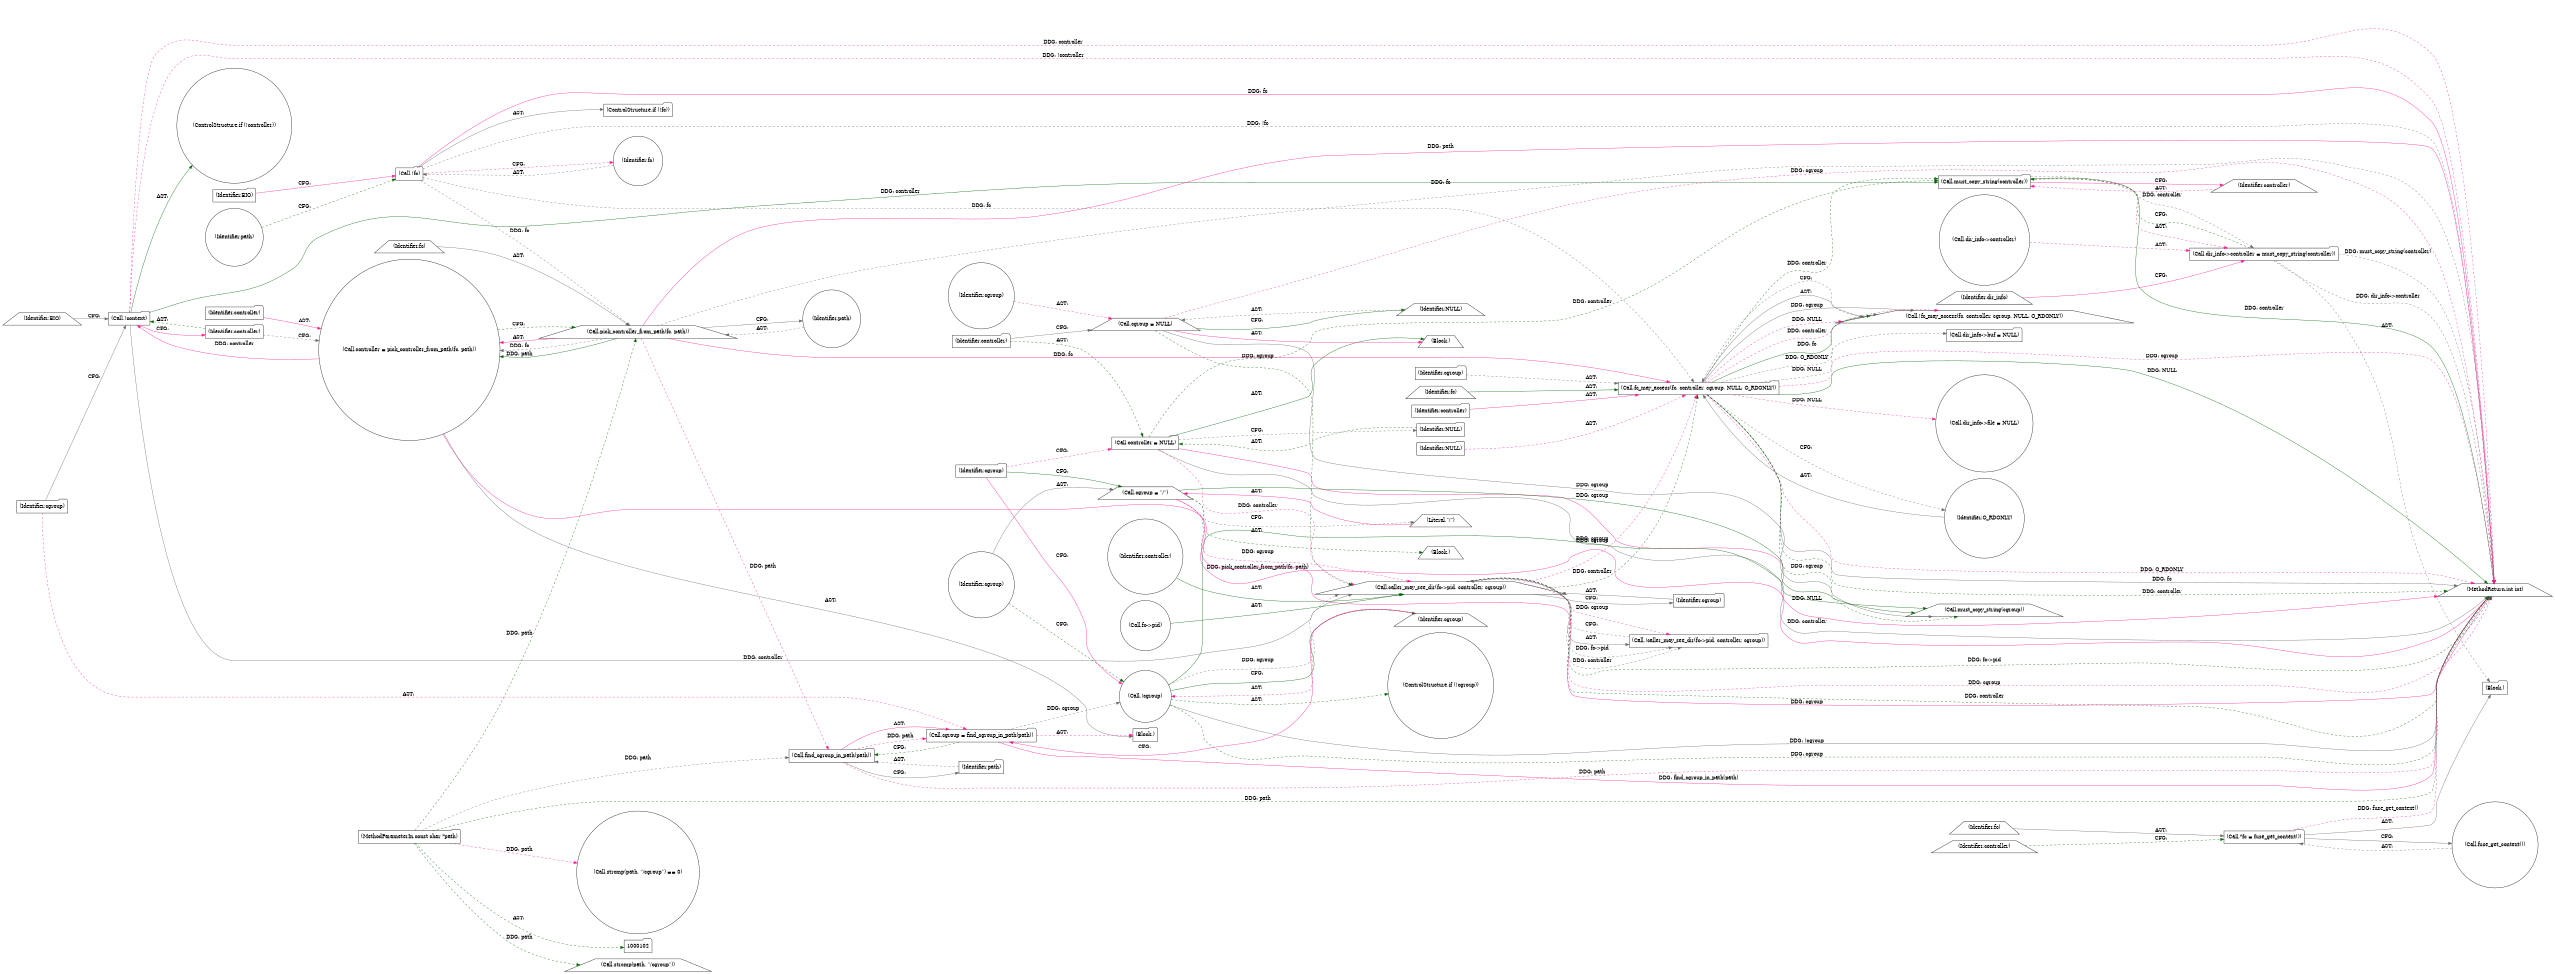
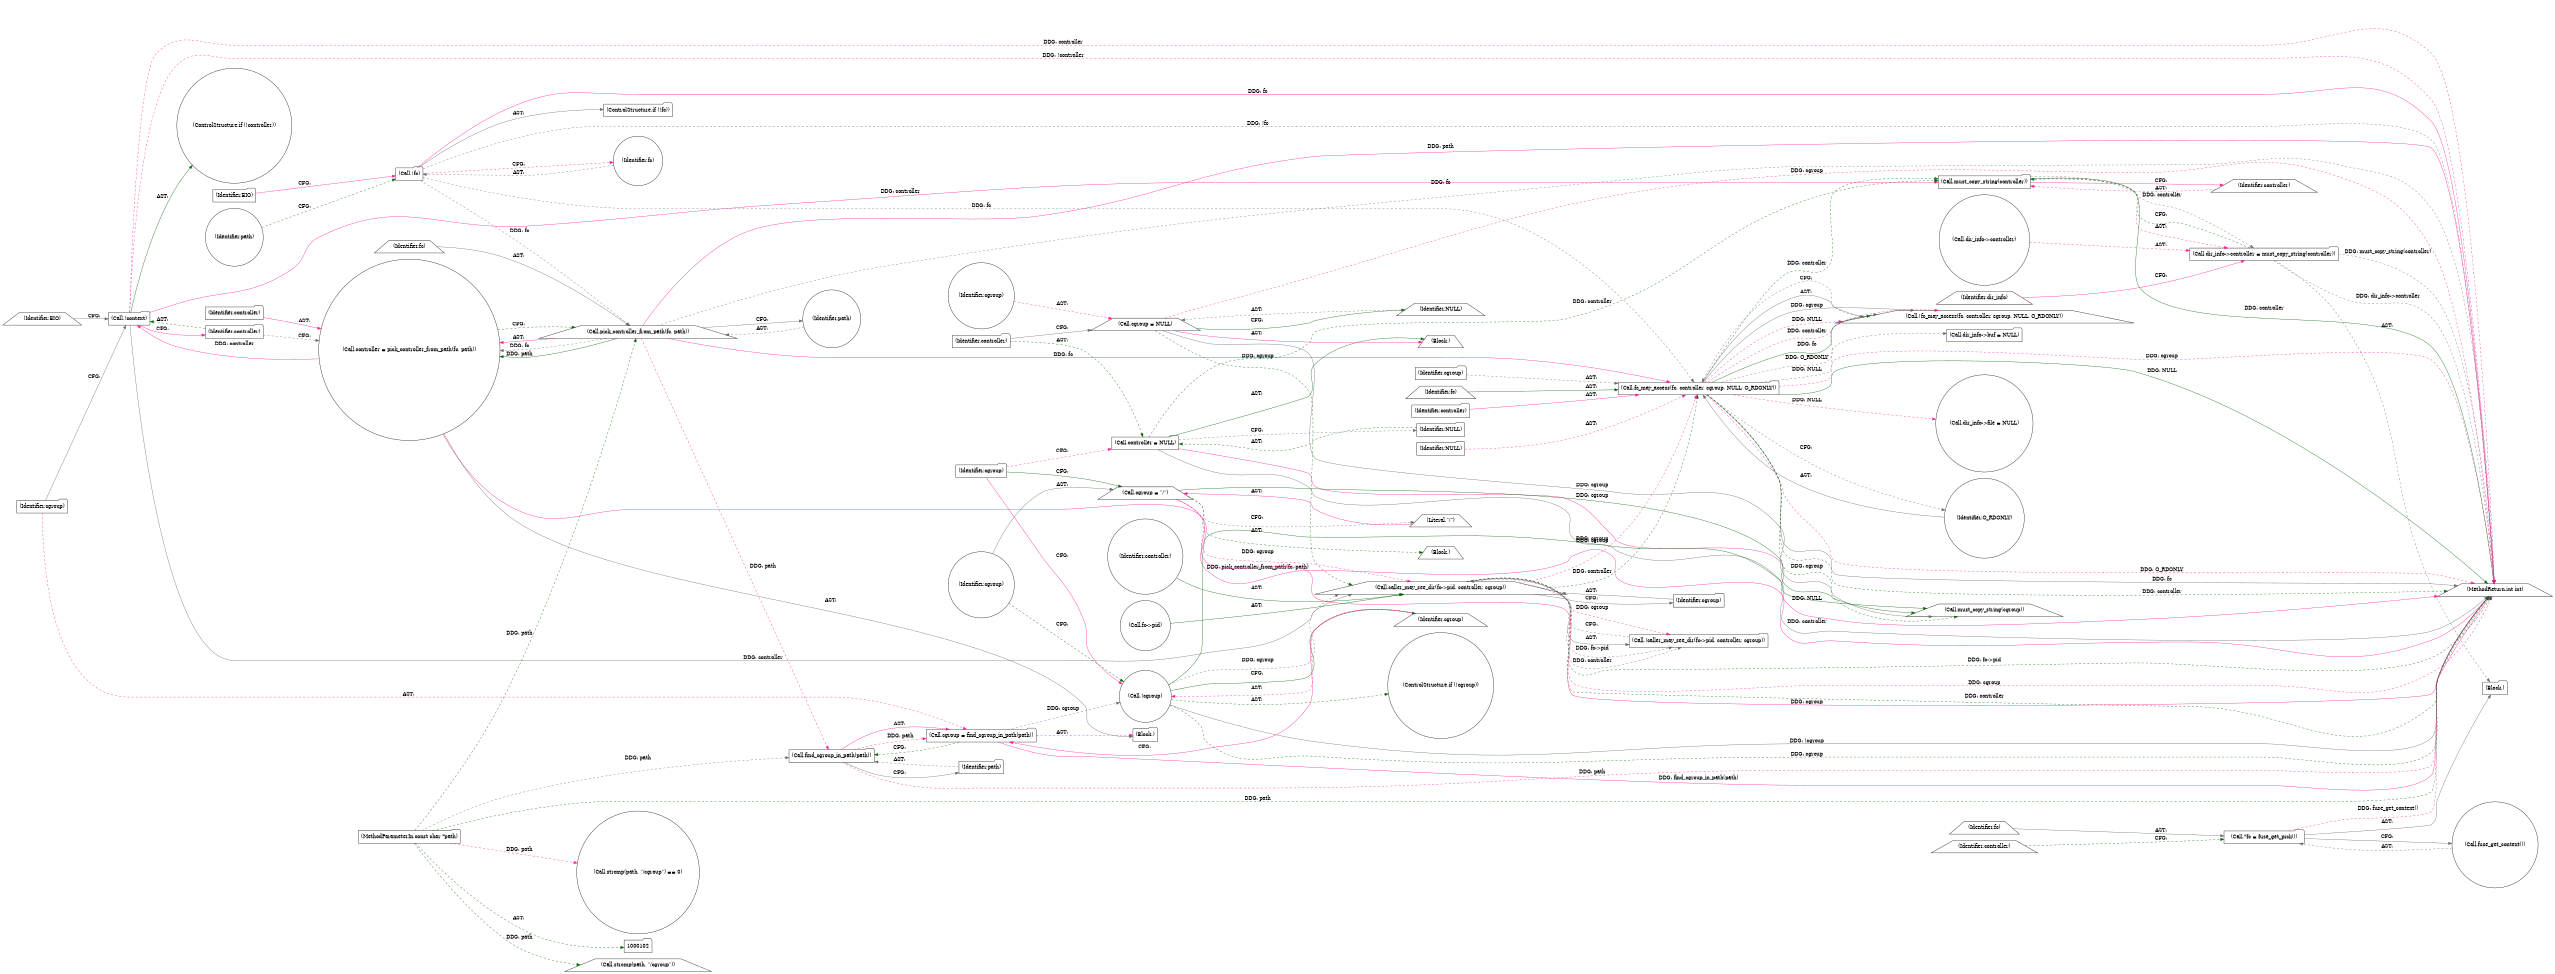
(1028, 188) -> (1028, 188)
(1264, 511) -> none
(2264, 837) -> (2264, 837)
